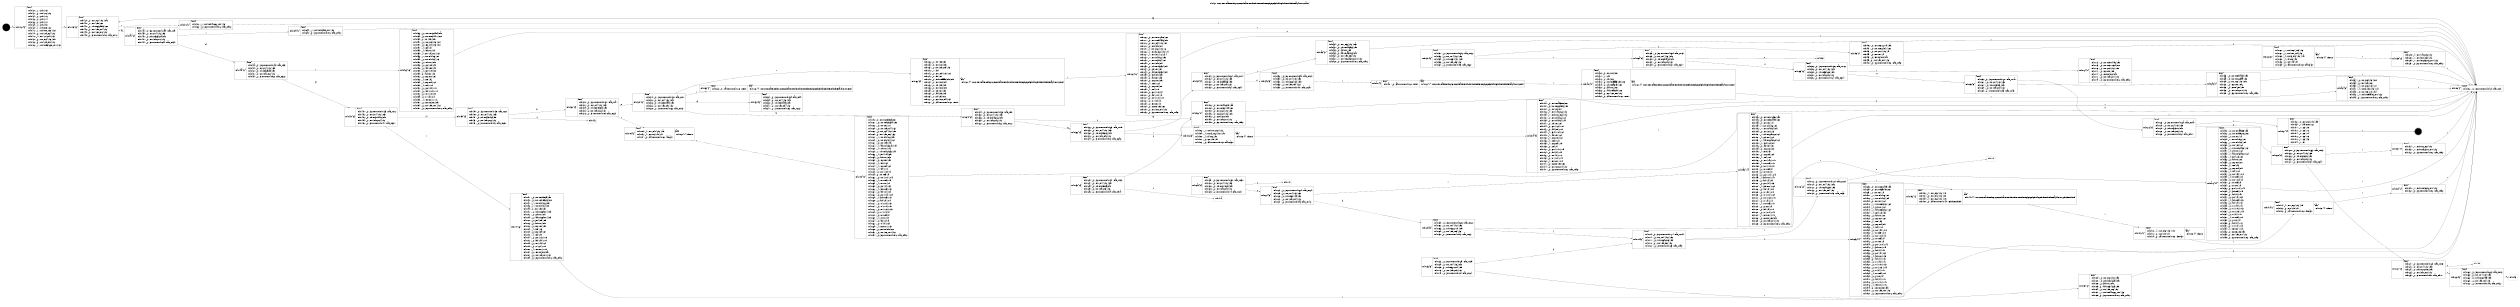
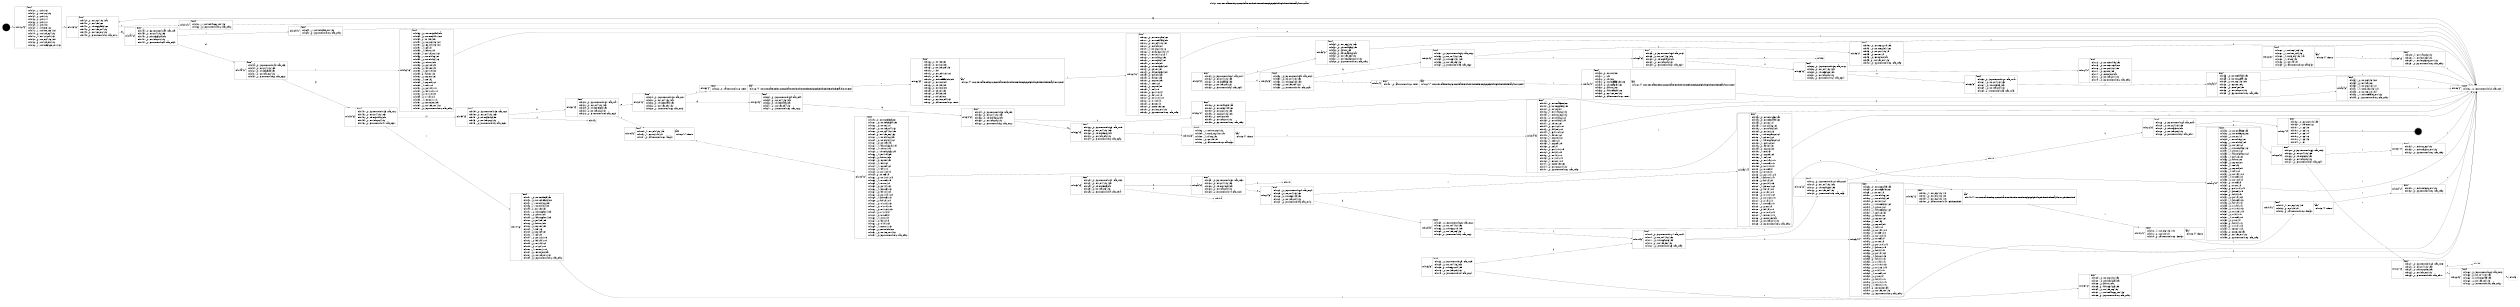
(122, 31) -> (121, 33)
none -> (1367, 70)
(791, 73) -> (881, 85)
(2078, 108) -> (2068, 146)
(823, 116) -> (882, 110)
(1169, 124) -> none
(1164, 154) -> (1157, 186)
